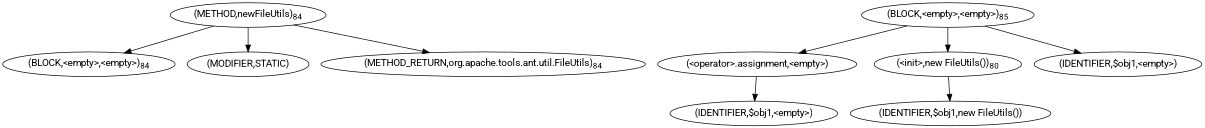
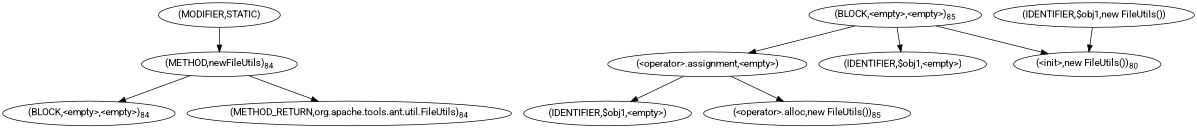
(248, 36) -> (219, 36)
(949, 85) -> (1091, 36)
none -> (807, 113)
